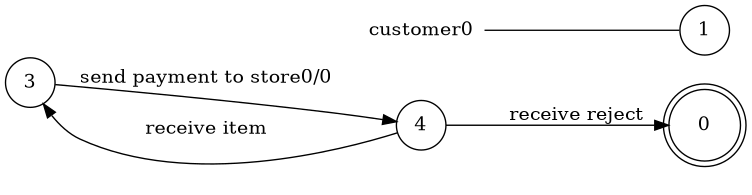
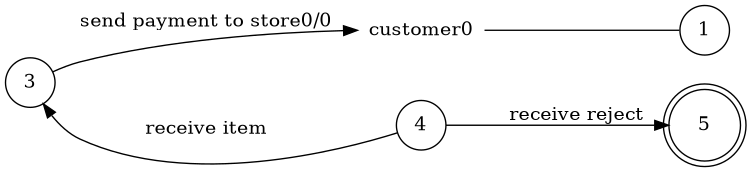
(219, 100) -> (196, 41)
(705, 125) -> (705, 125)
